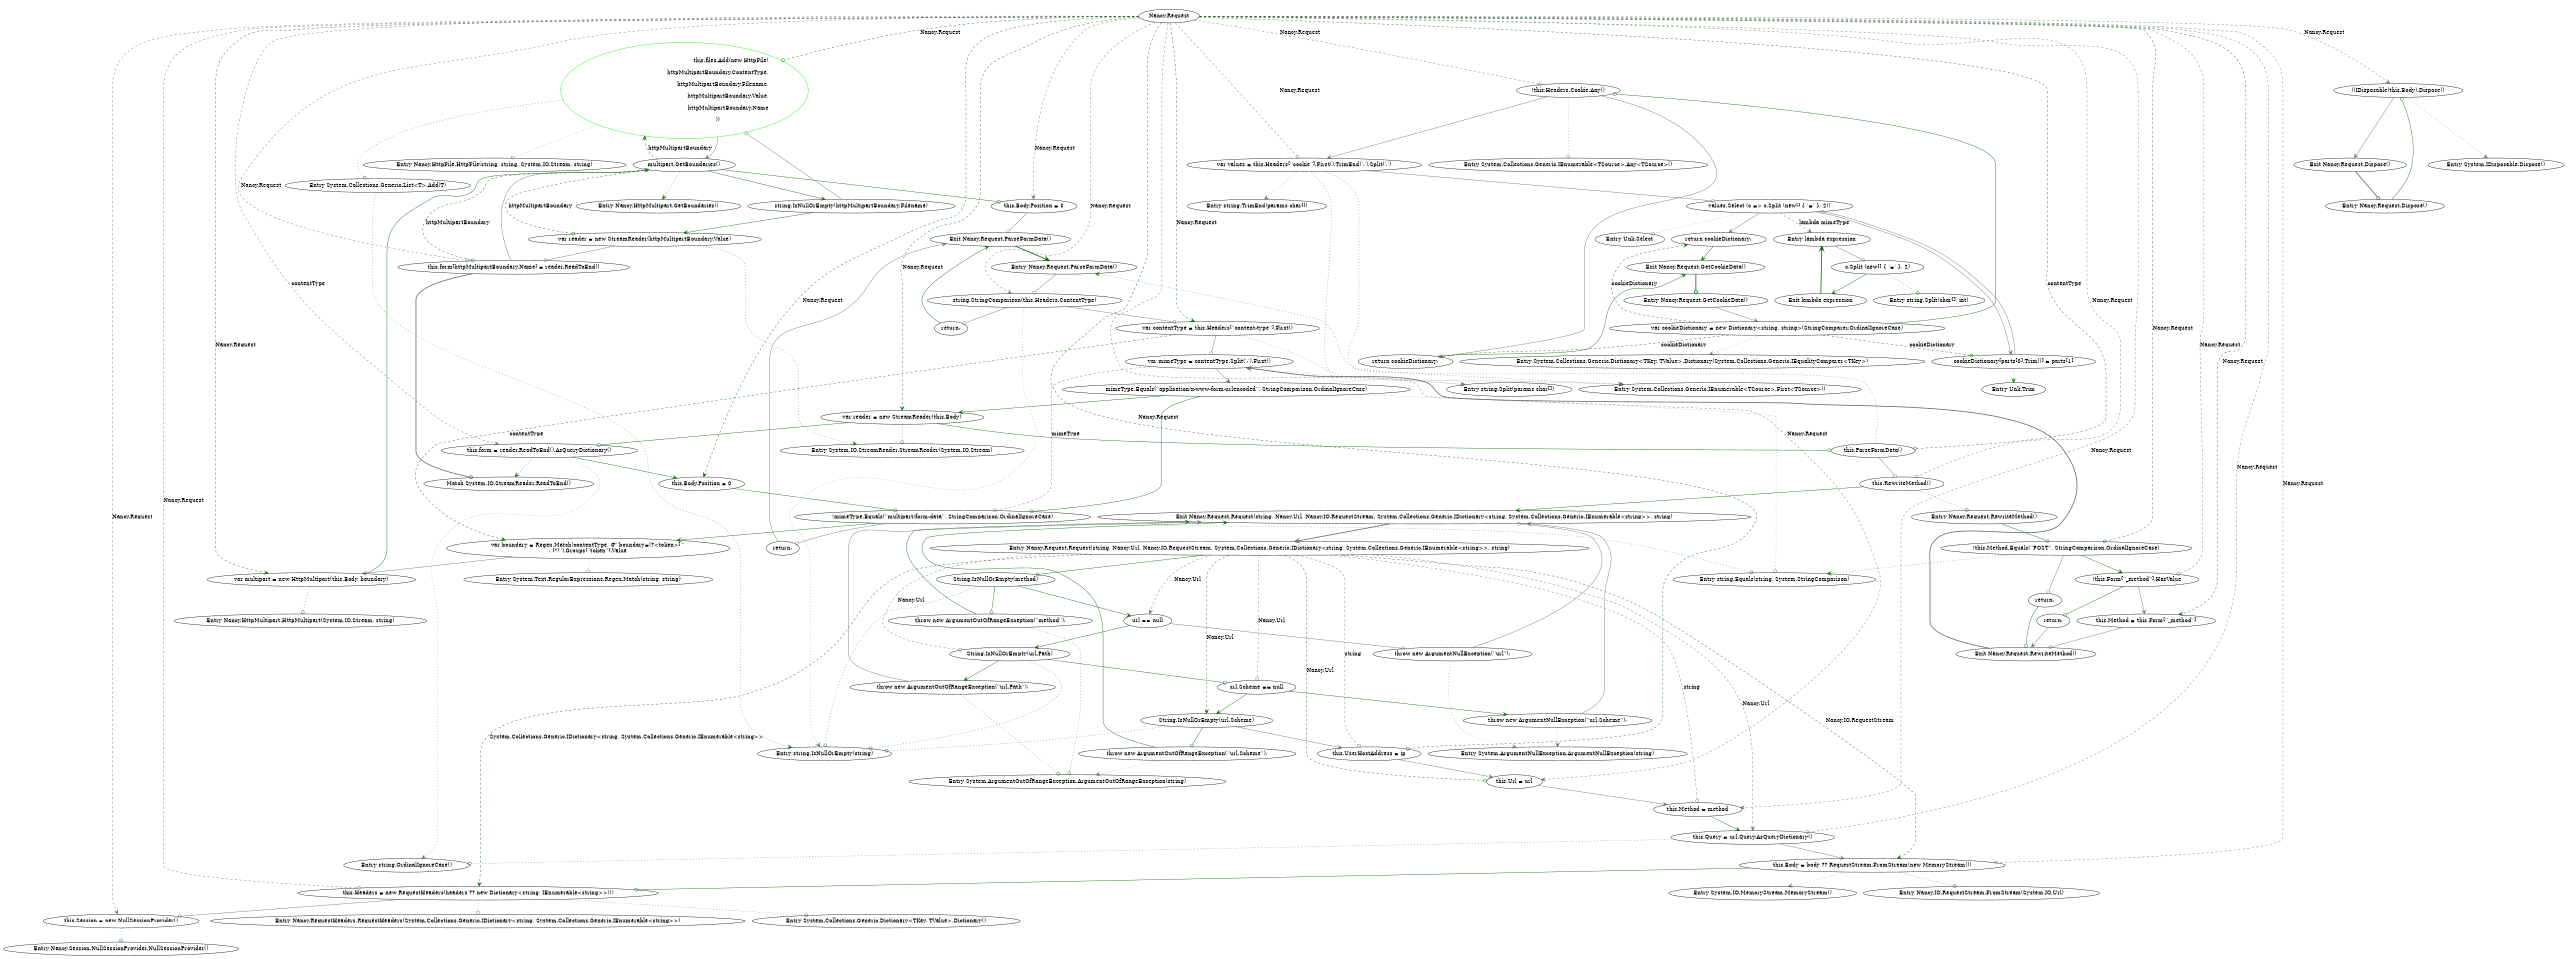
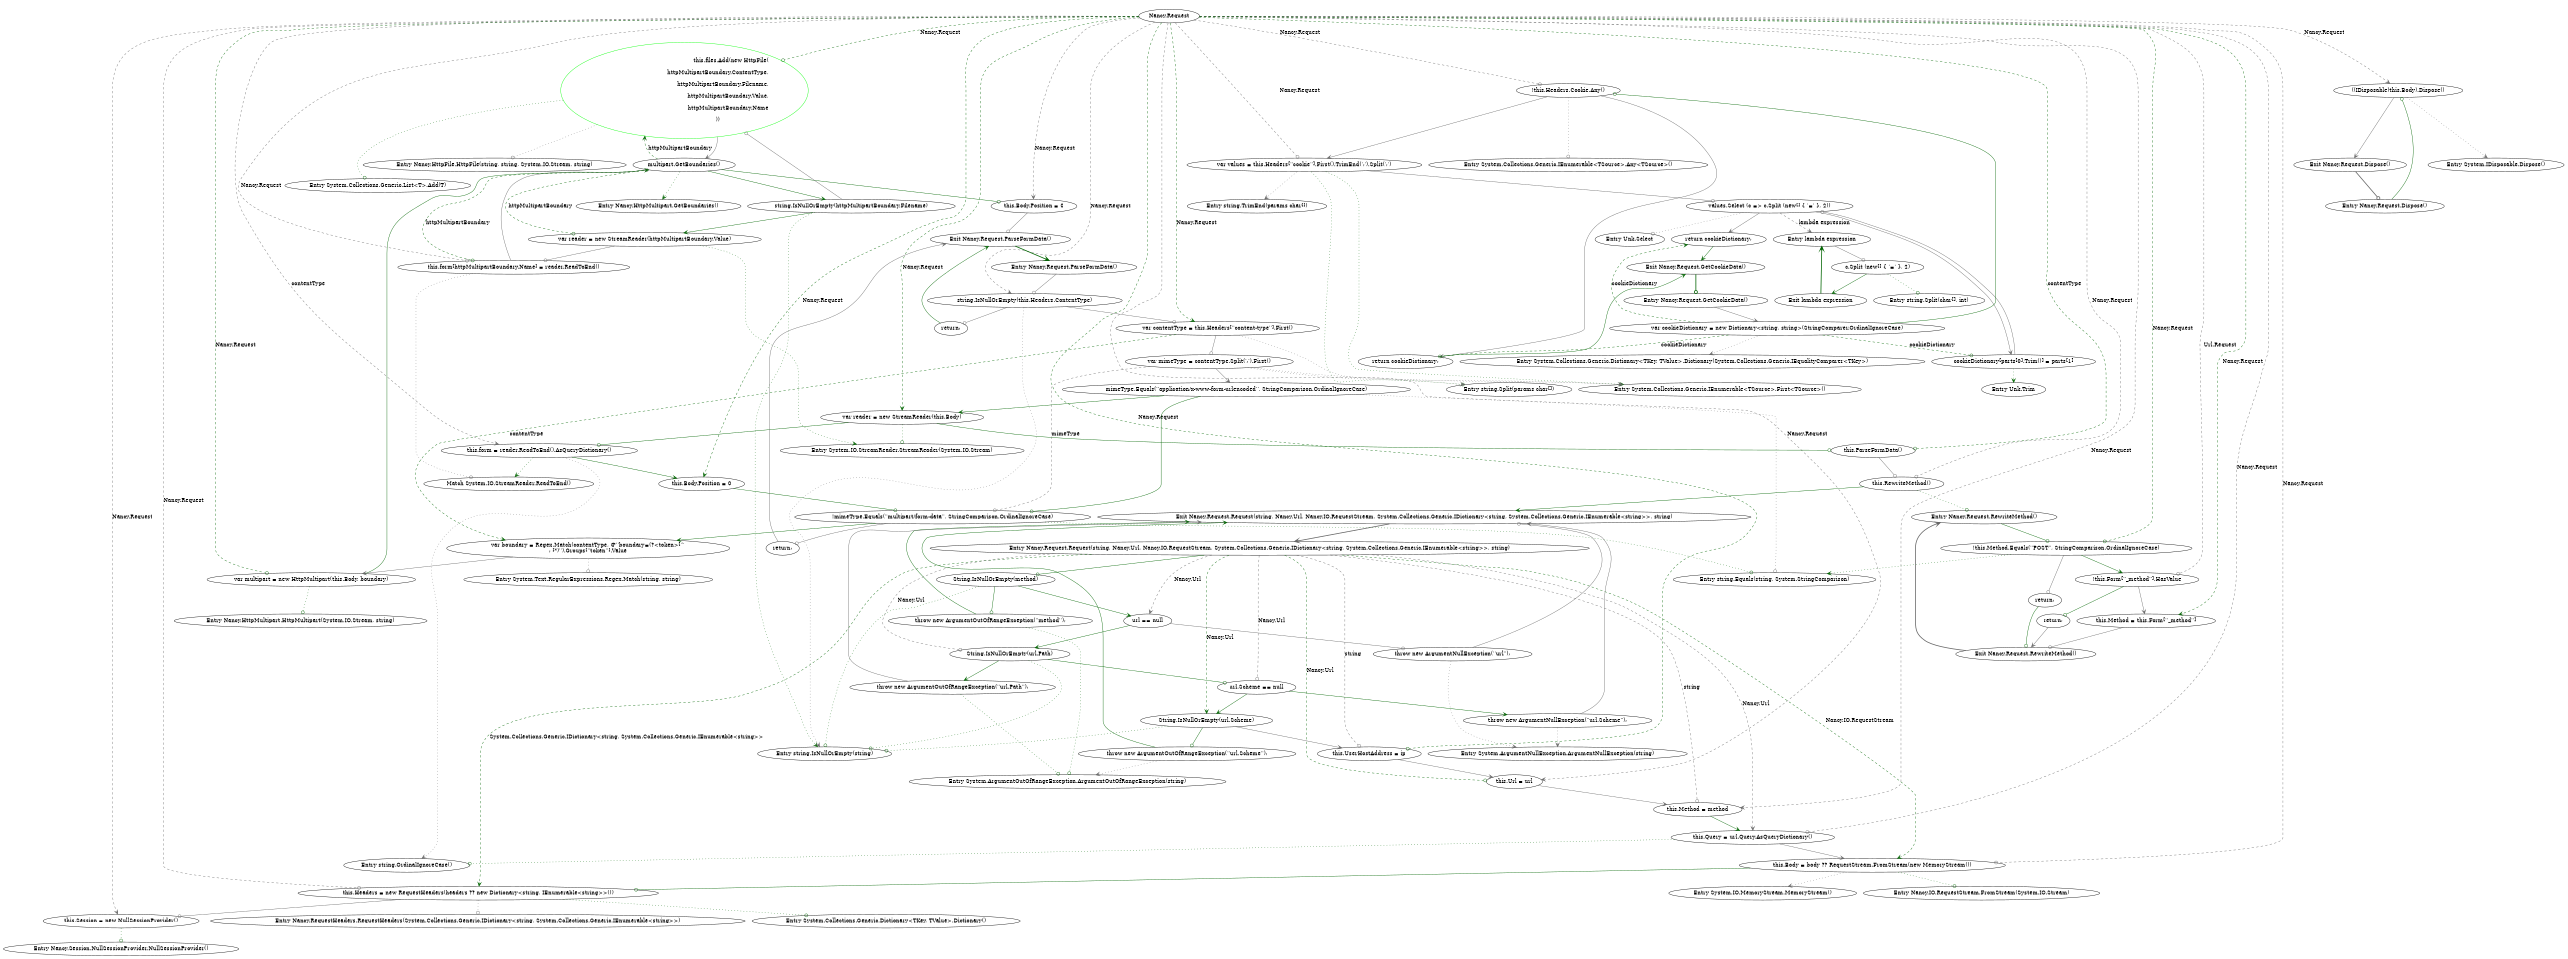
(290, 30) -> (290, 30)
(1824, 223) -> (1824, 223)
(1025, 301) -> (1025, 301)
(2220, 345) -> (2220, 345)
(416, 374) -> (416, 374)
(1499, 374) -> none
(1839, 405) -> (1915, 600)
(628, 433) -> (755, 474)
(1982, 893) -> (1982, 893)
